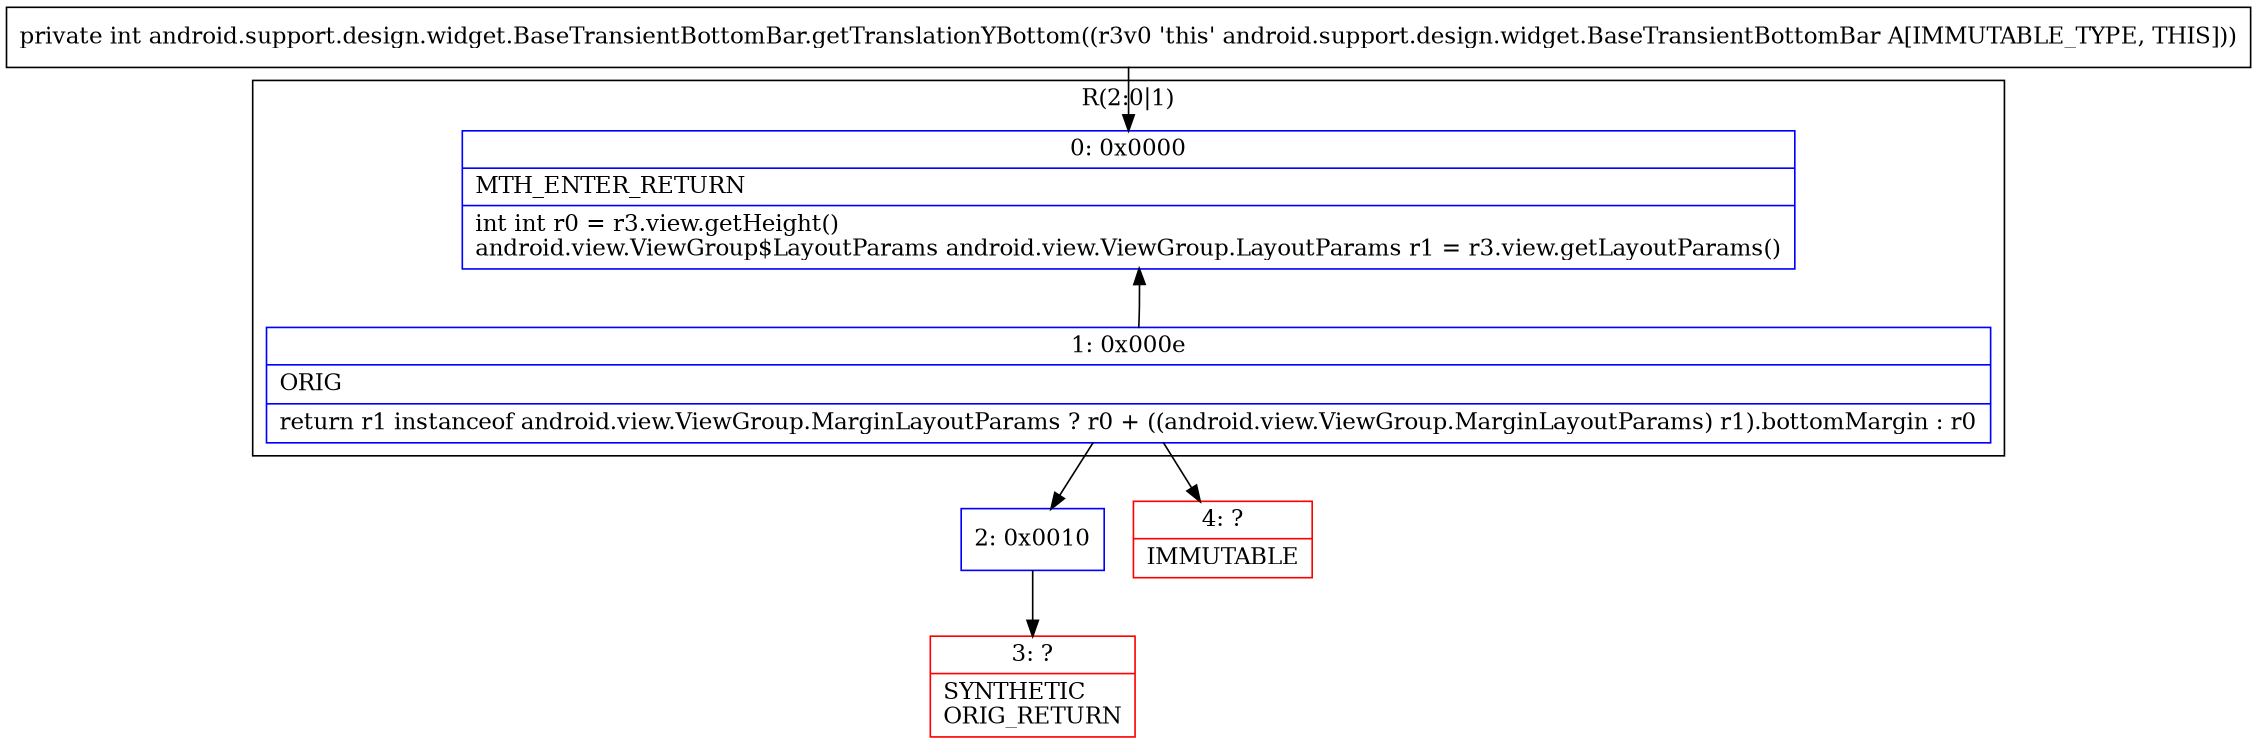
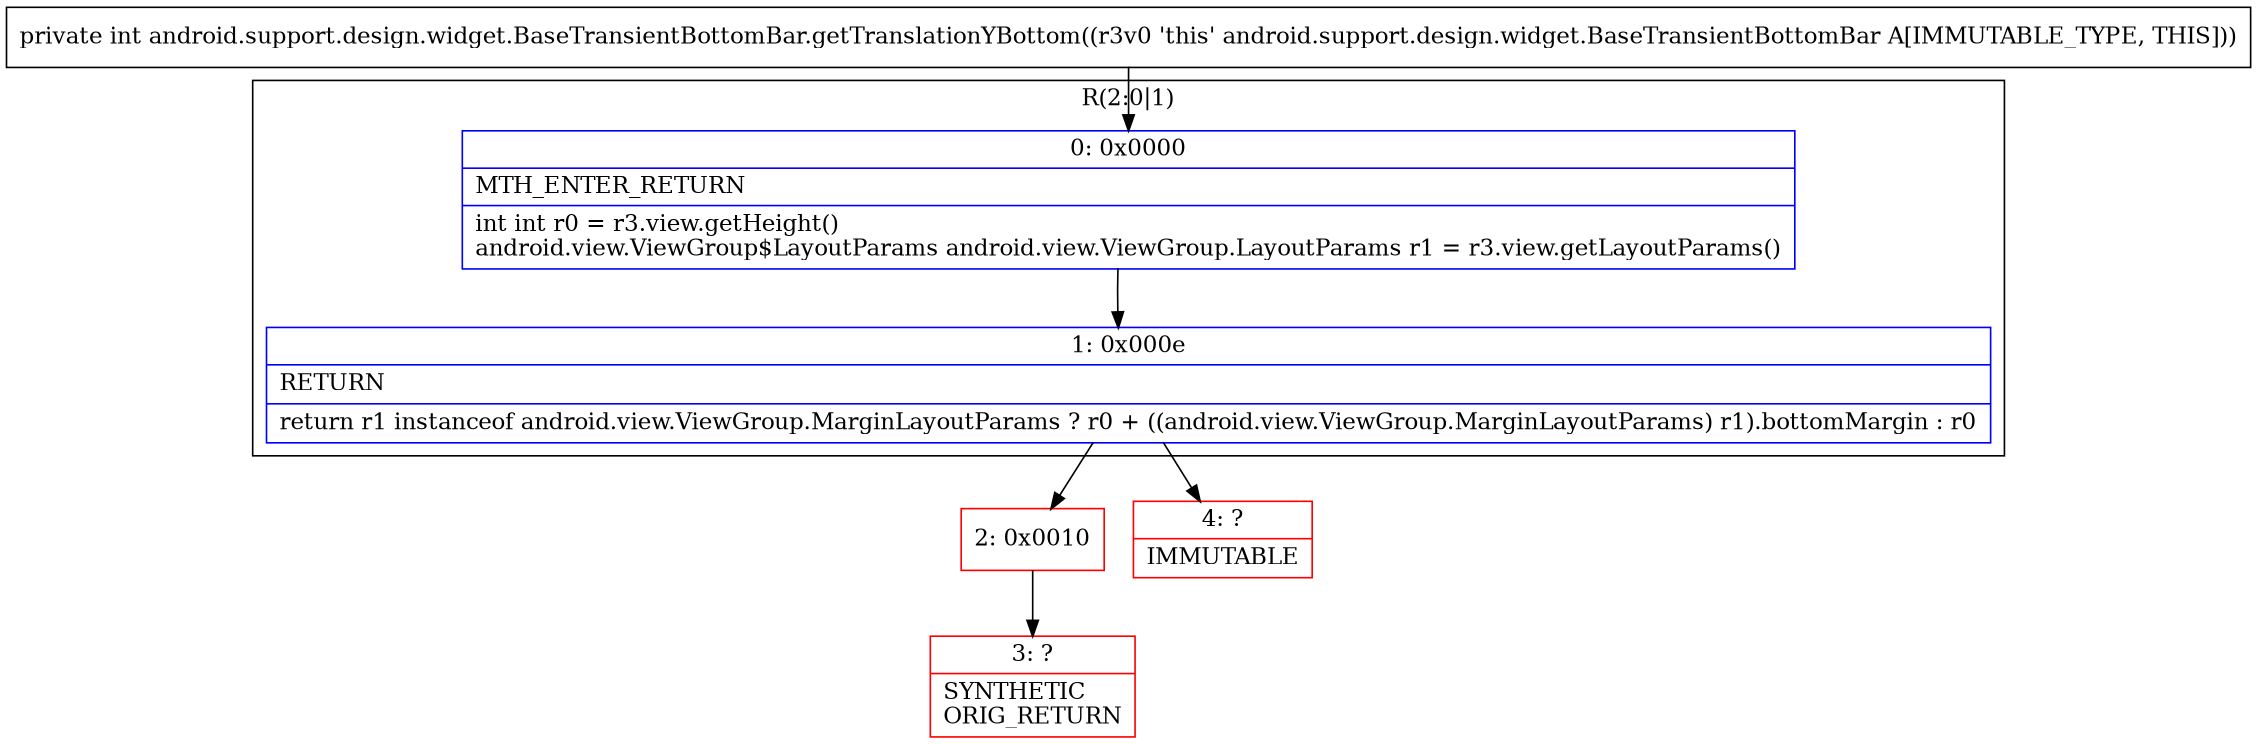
(1139, 306) -> (1118, 290)
(311, 384) -> (332, 384)
(1033, 540) -> (1033, 540)
